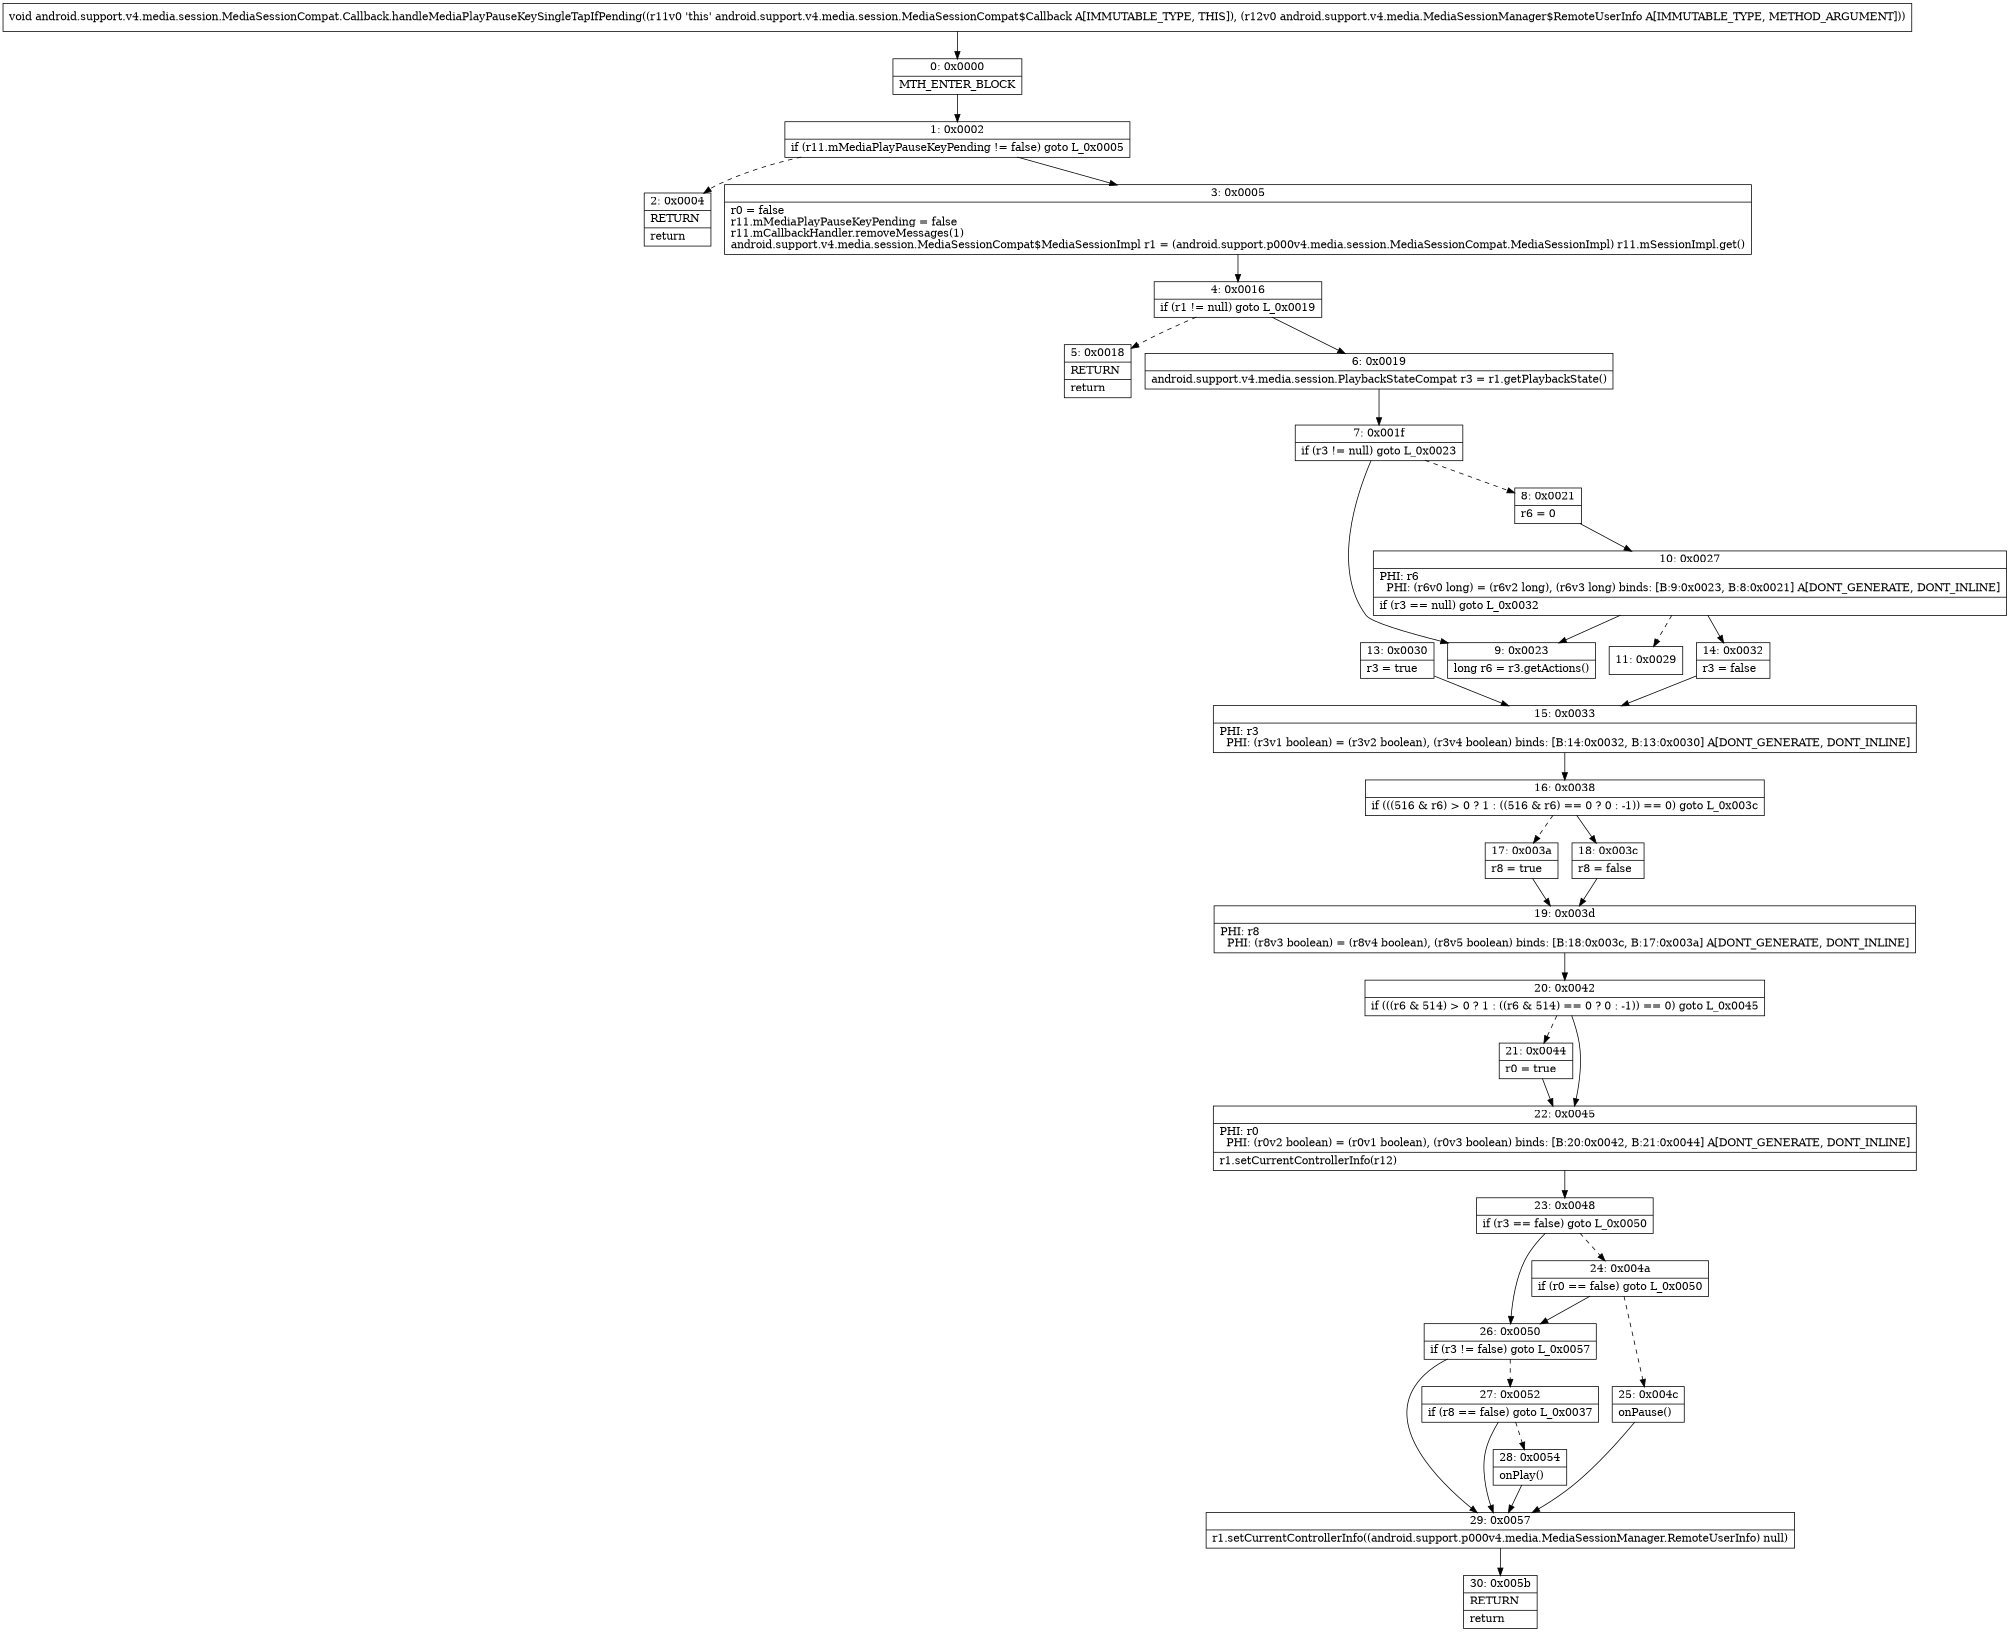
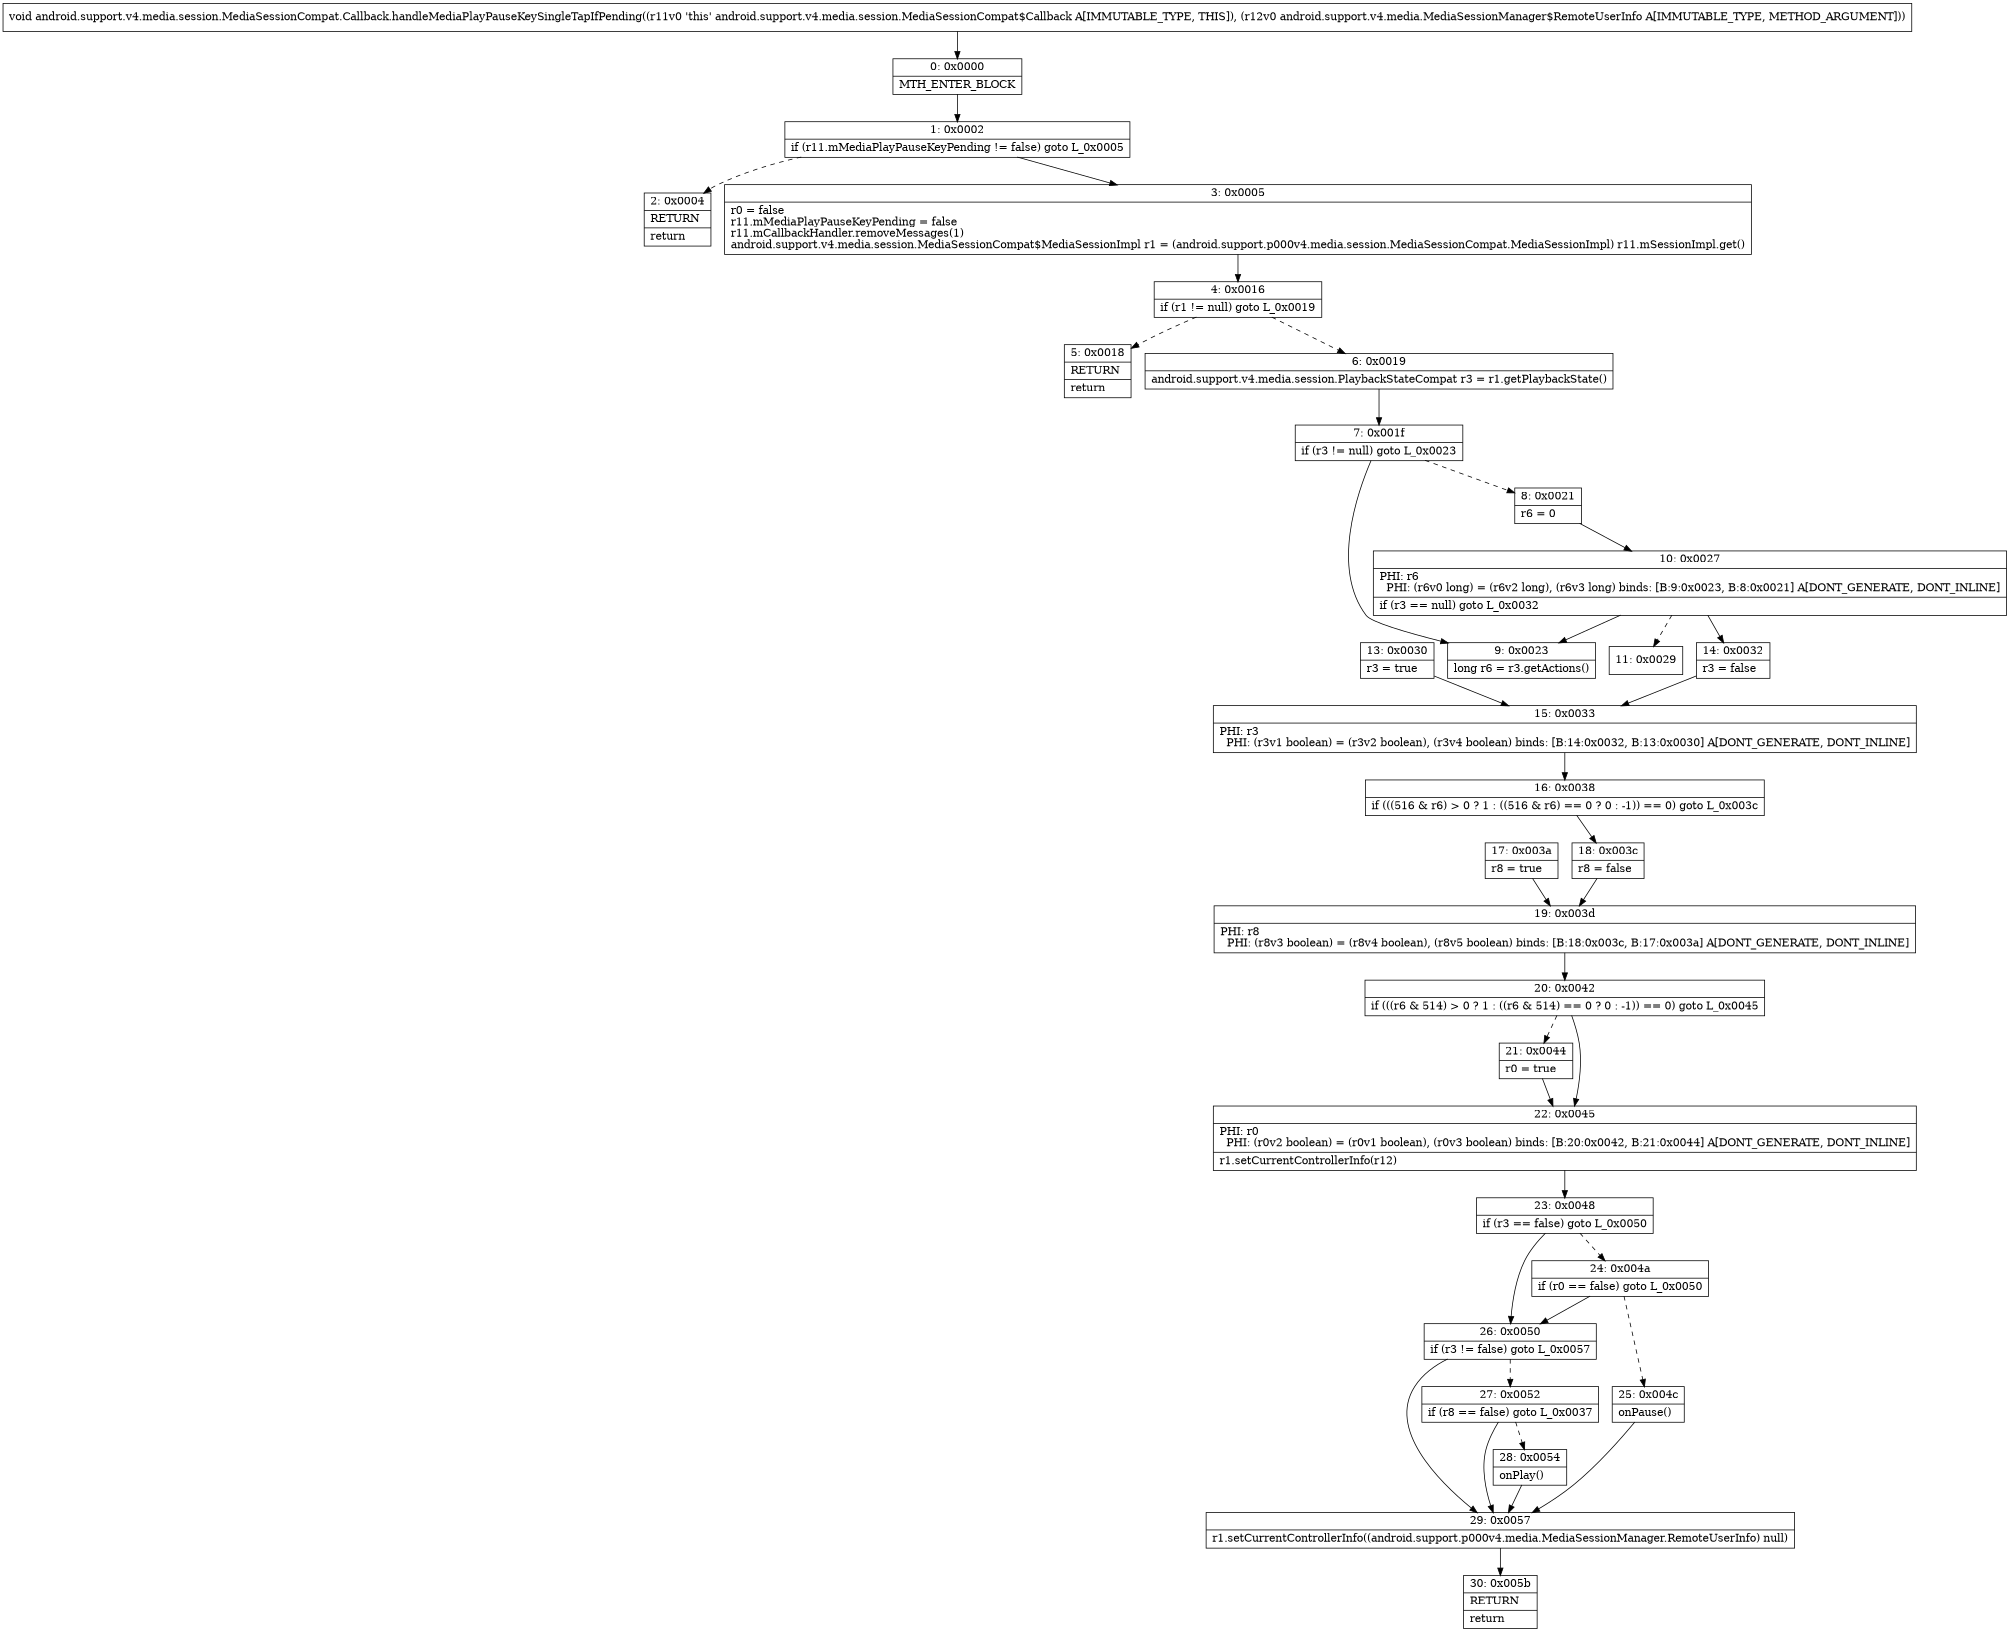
(1305, 334) -> (1305, 334)
(1545, 826) -> none
